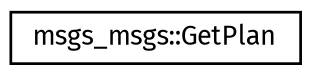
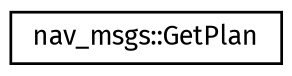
(156, 38) -> (146, 38)
